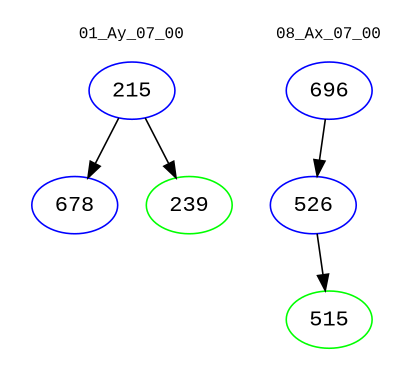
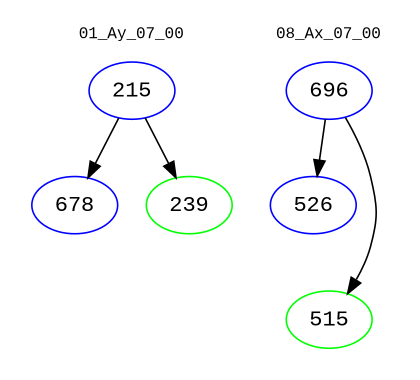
(320, 254) -> (375, 198)
